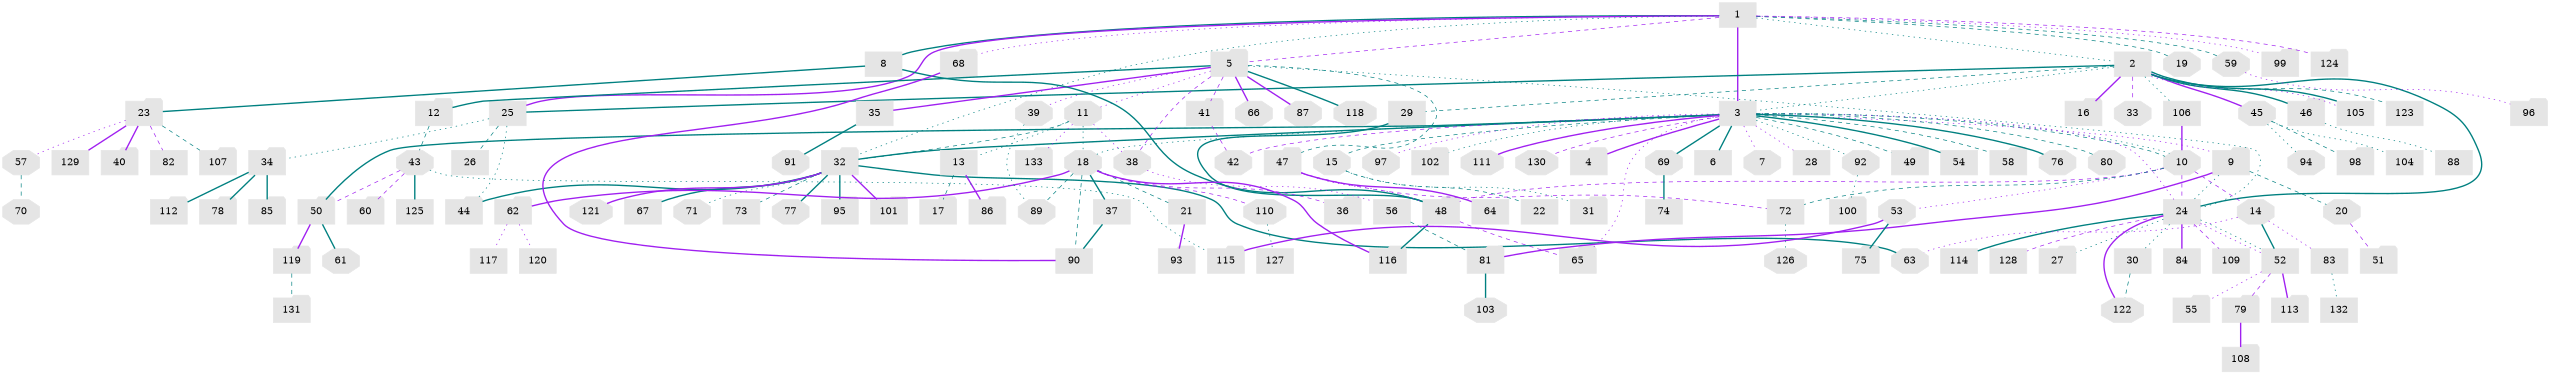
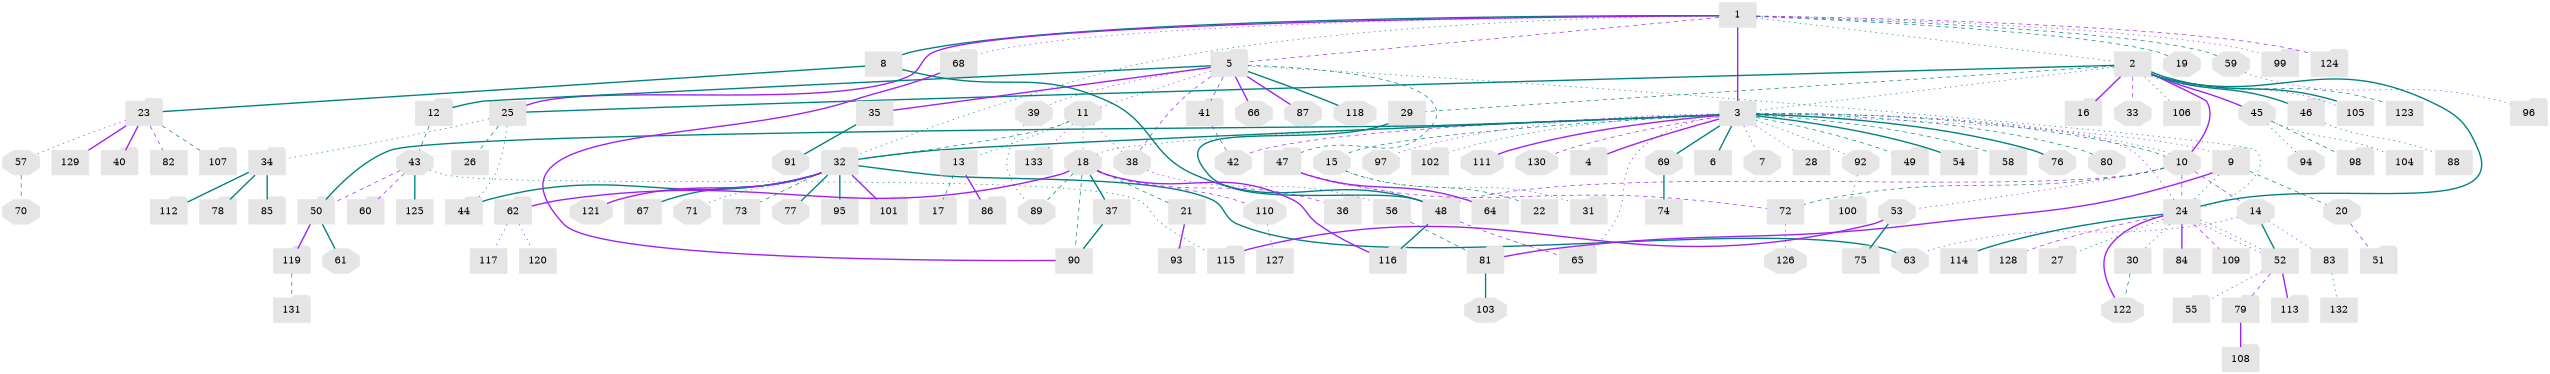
(2182, 134) -> (2204, 100)
